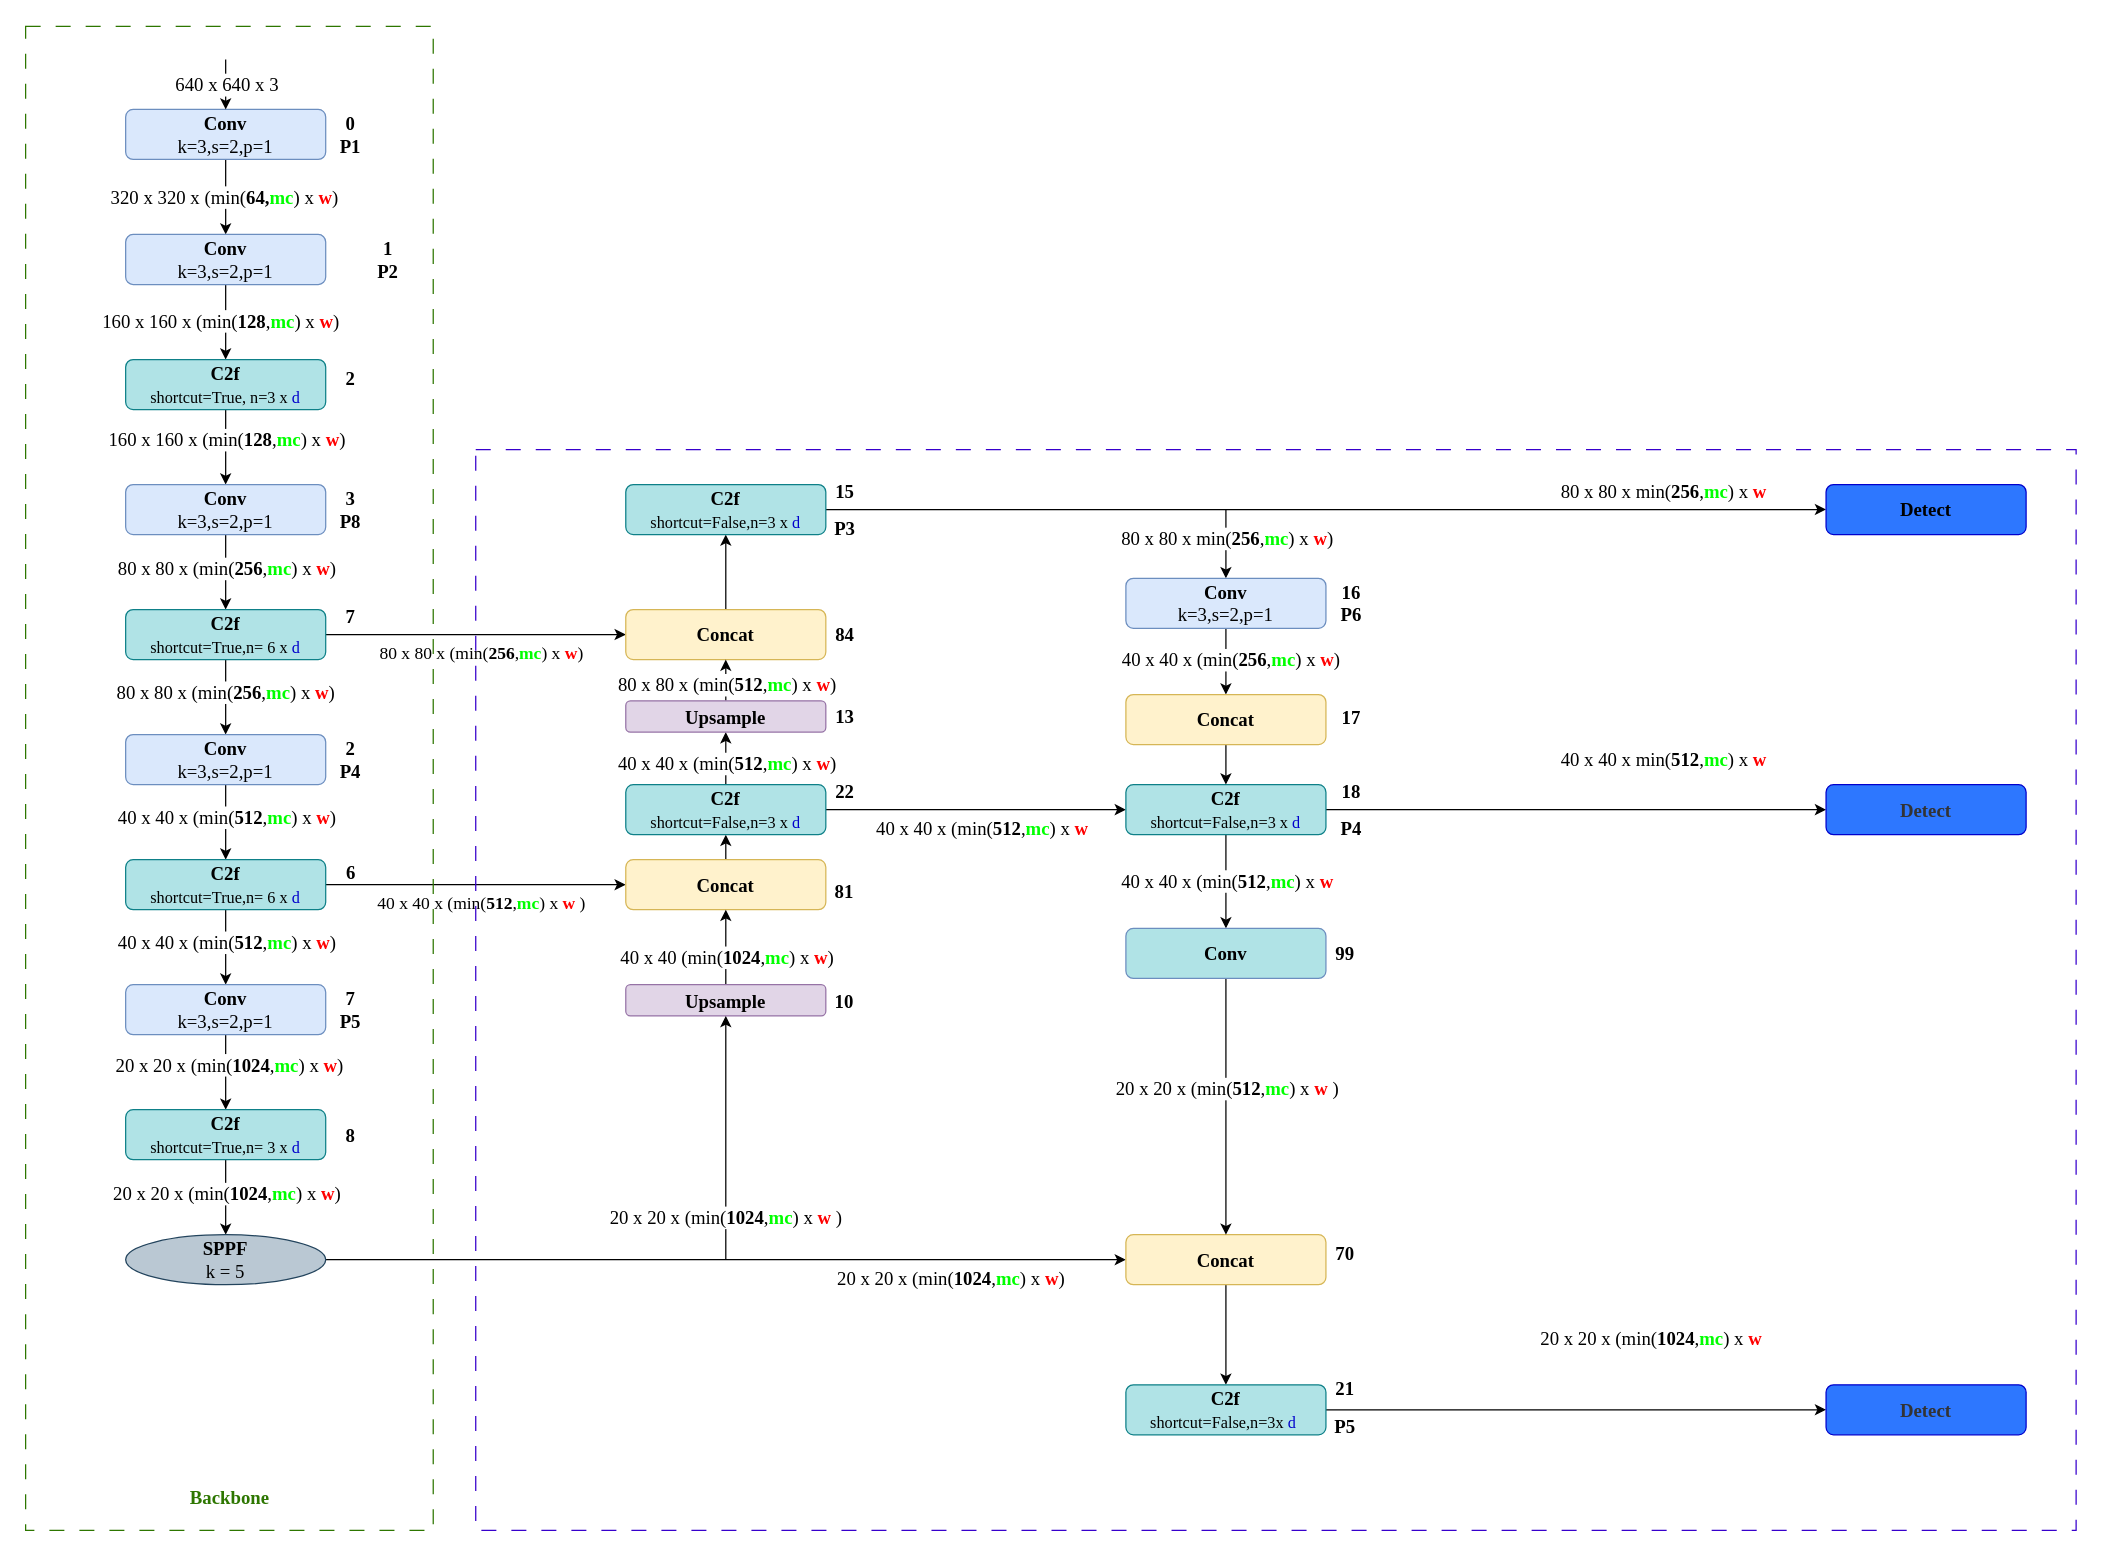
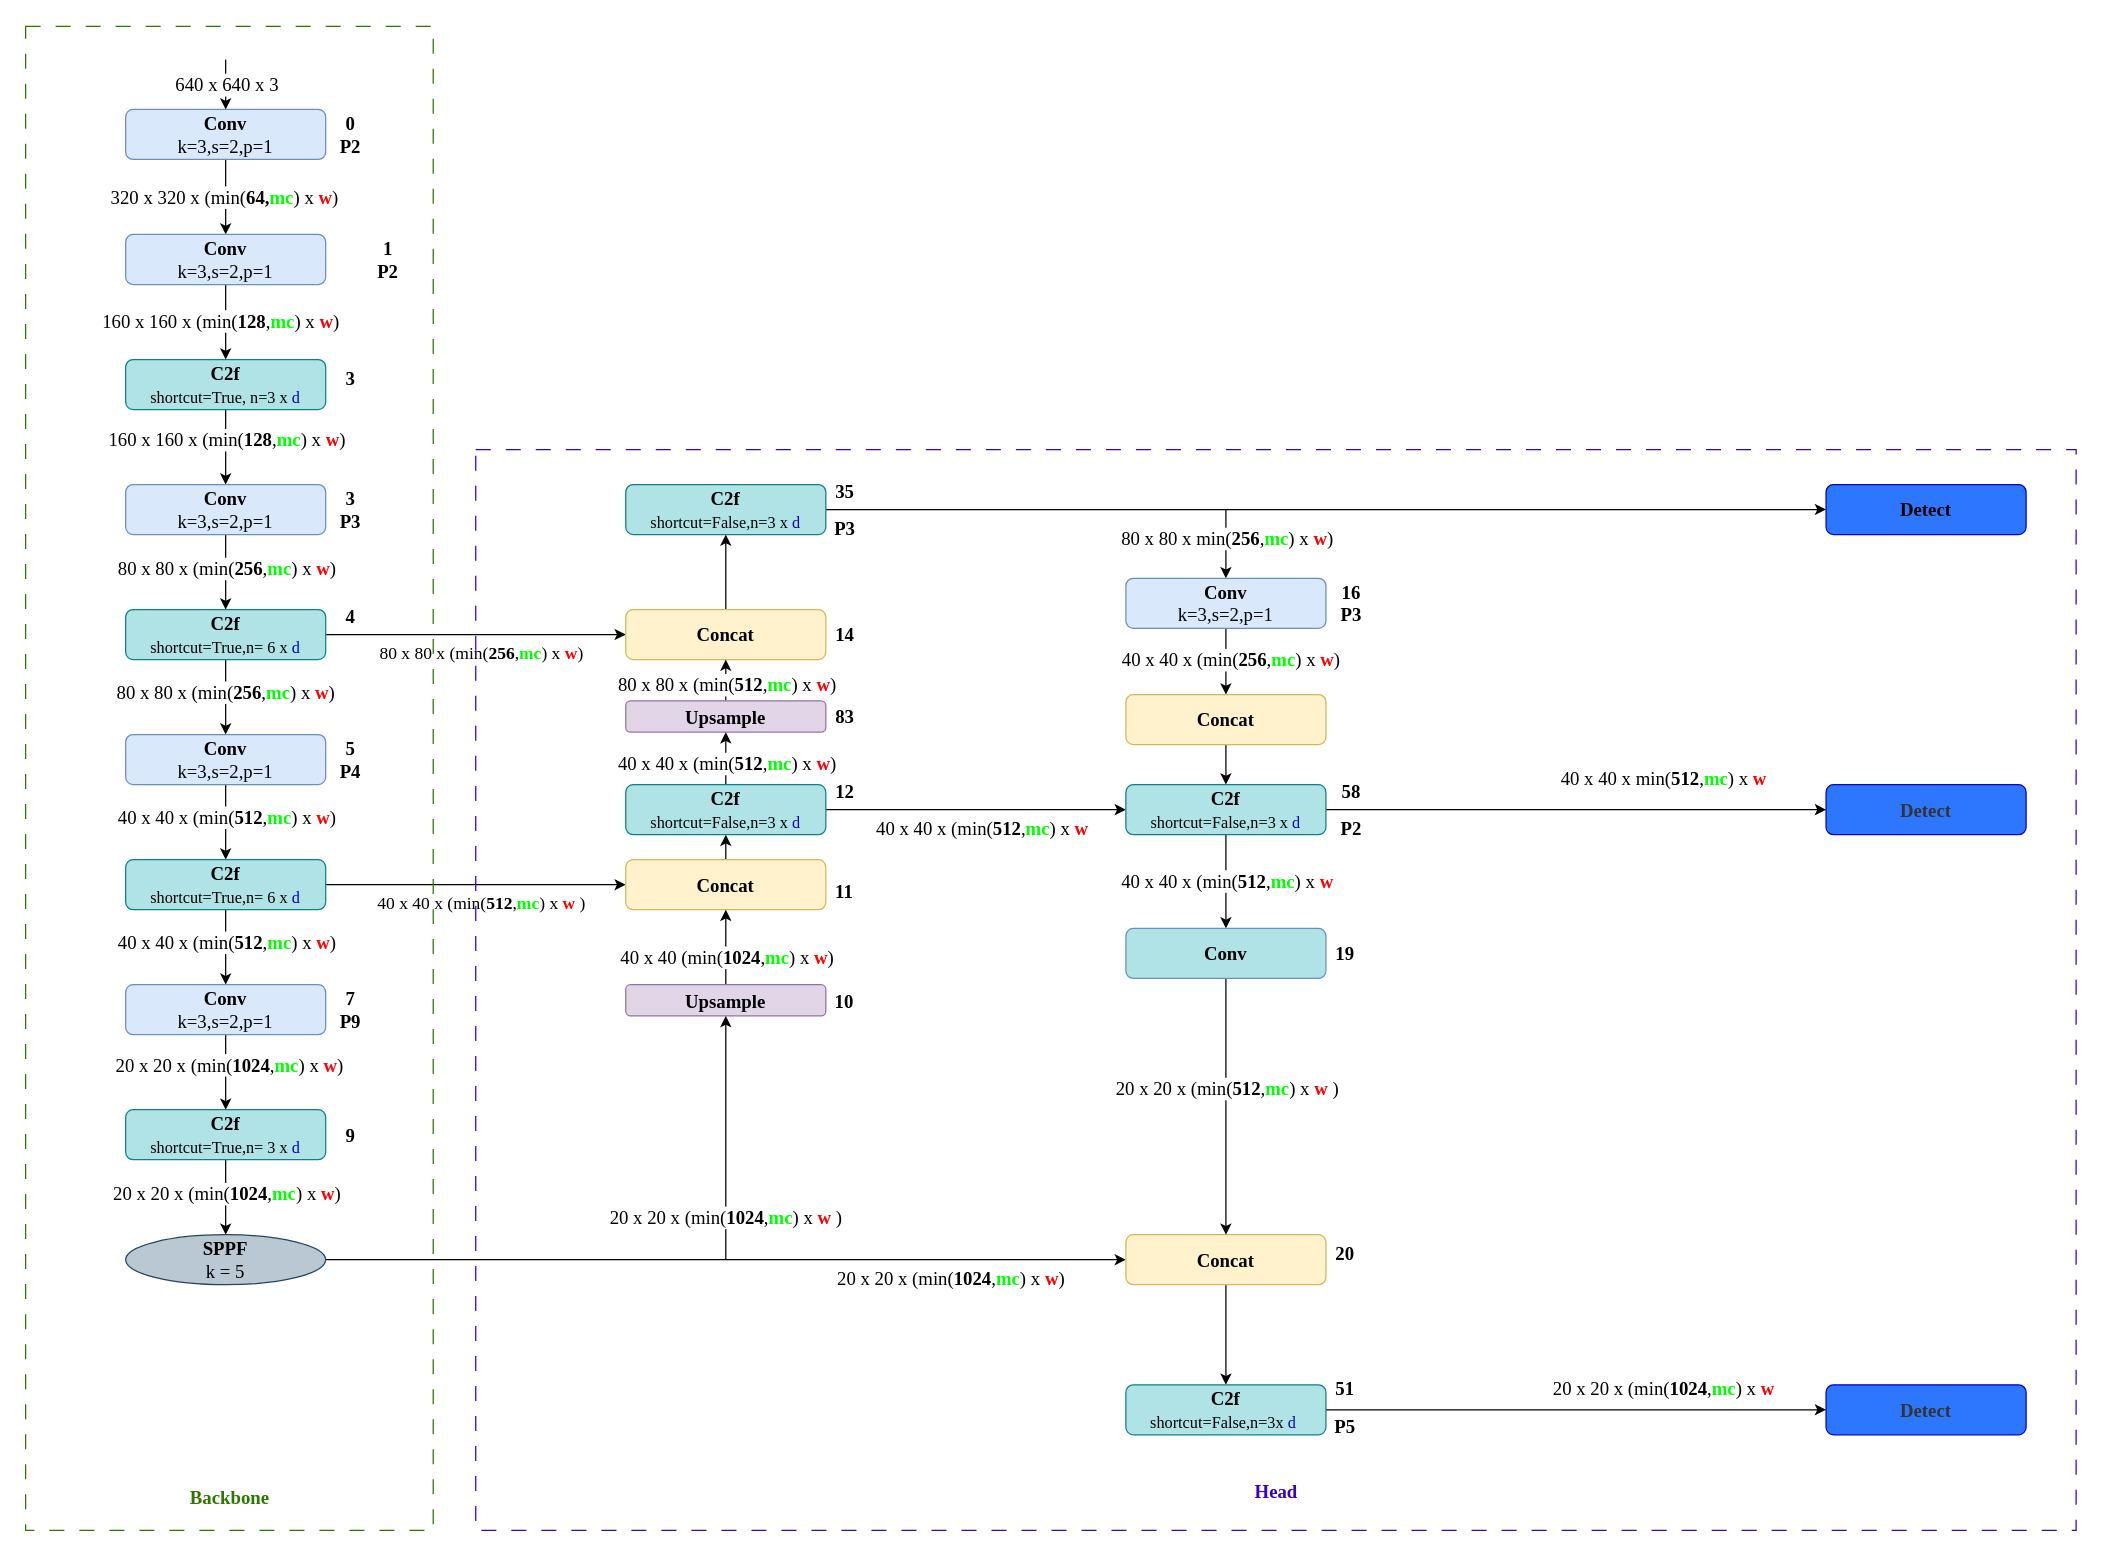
(351, 134) -> (351, 134)
(351, 378) -> (351, 378)
(845, 491) -> (845, 491)
(1663, 491) -> none
(351, 509) -> (351, 509)
(1351, 603) -> (1351, 603)
(351, 616) -> (351, 616)
(845, 634) -> (845, 634)
(845, 716) -> (845, 716)
(1351, 716) -> none
(351, 759) -> (351, 759)
(1663, 759) -> (1663, 778)
(845, 791) -> (845, 791)
(1351, 791) -> (1351, 791)
(1351, 828) -> (1351, 828)
(351, 872) -> none
(844, 891) -> (844, 891)
(1345, 953) -> (1345, 953)
(351, 1009) -> (351, 1009)
(351, 1134) -> (351, 1134)
(1345, 1253) -> (1345, 1253)
(1651, 1338) -> (1663, 1388)
(1345, 1388) -> (1345, 1388)
none -> (1276, 1491)
